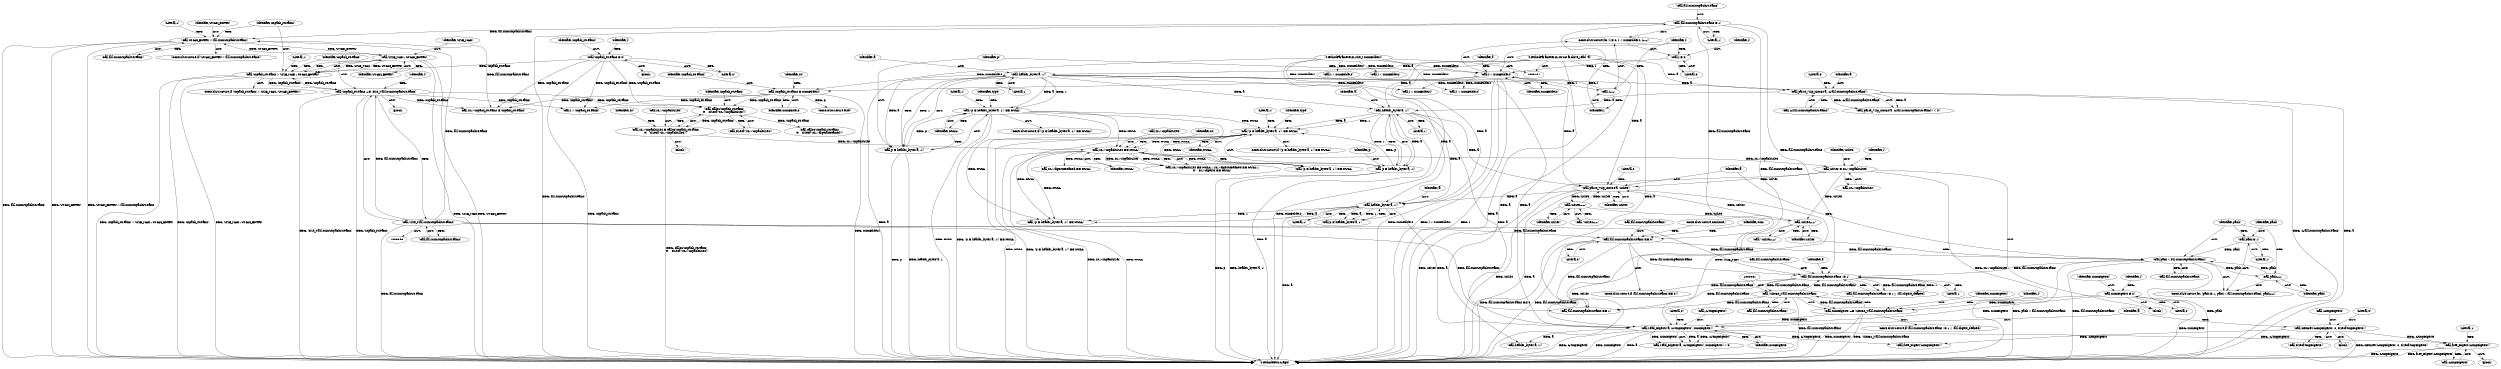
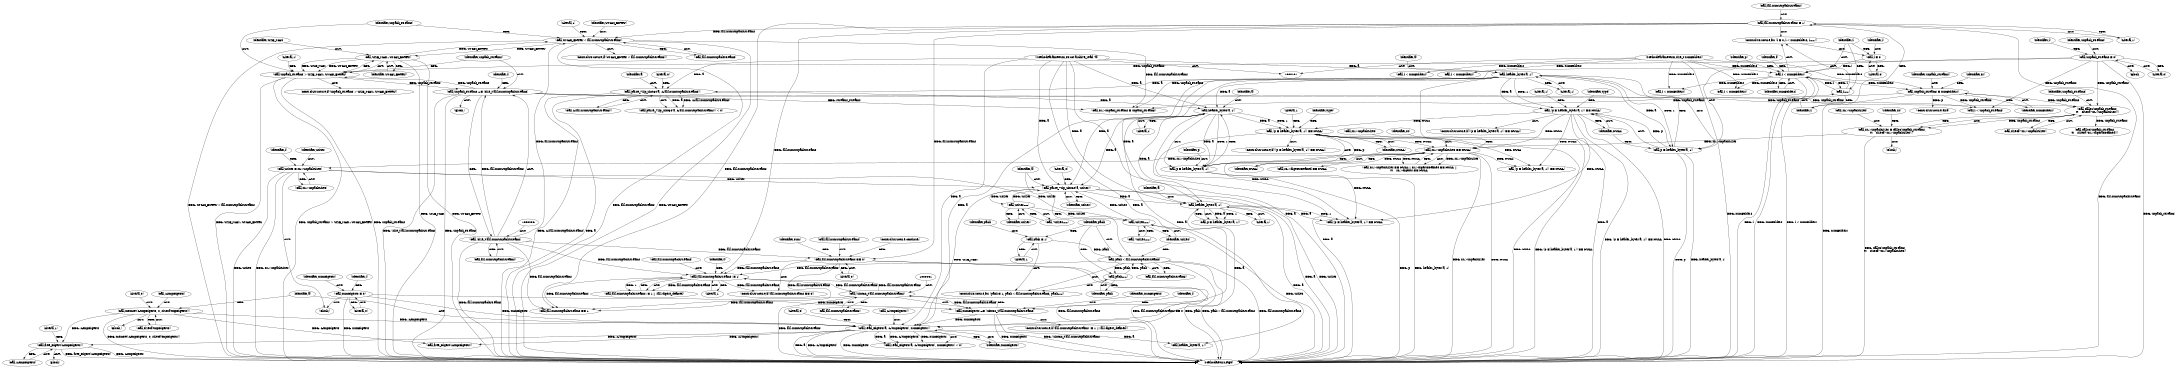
(433, 100) -> (844, 100)
(413, 231) -> (517, 232)
(1898, 254) -> none
none -> (507, 323)
